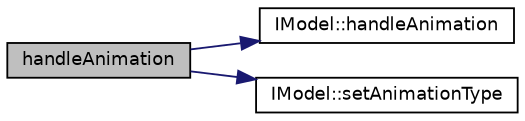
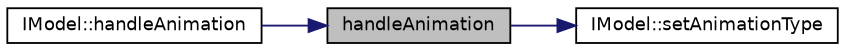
(216, 46) -> (285, 26)
